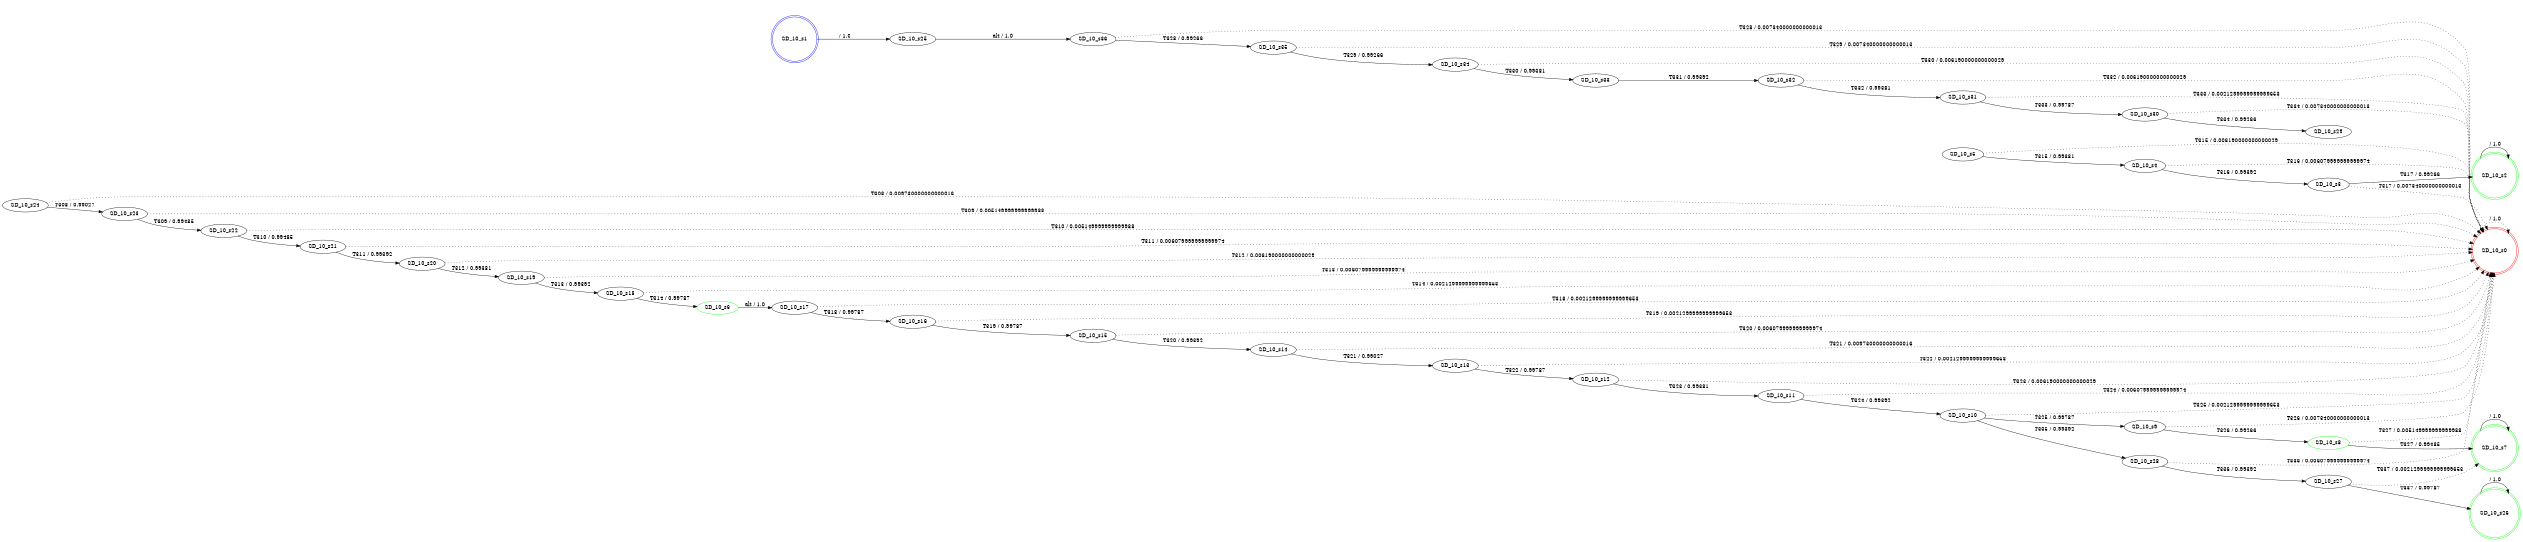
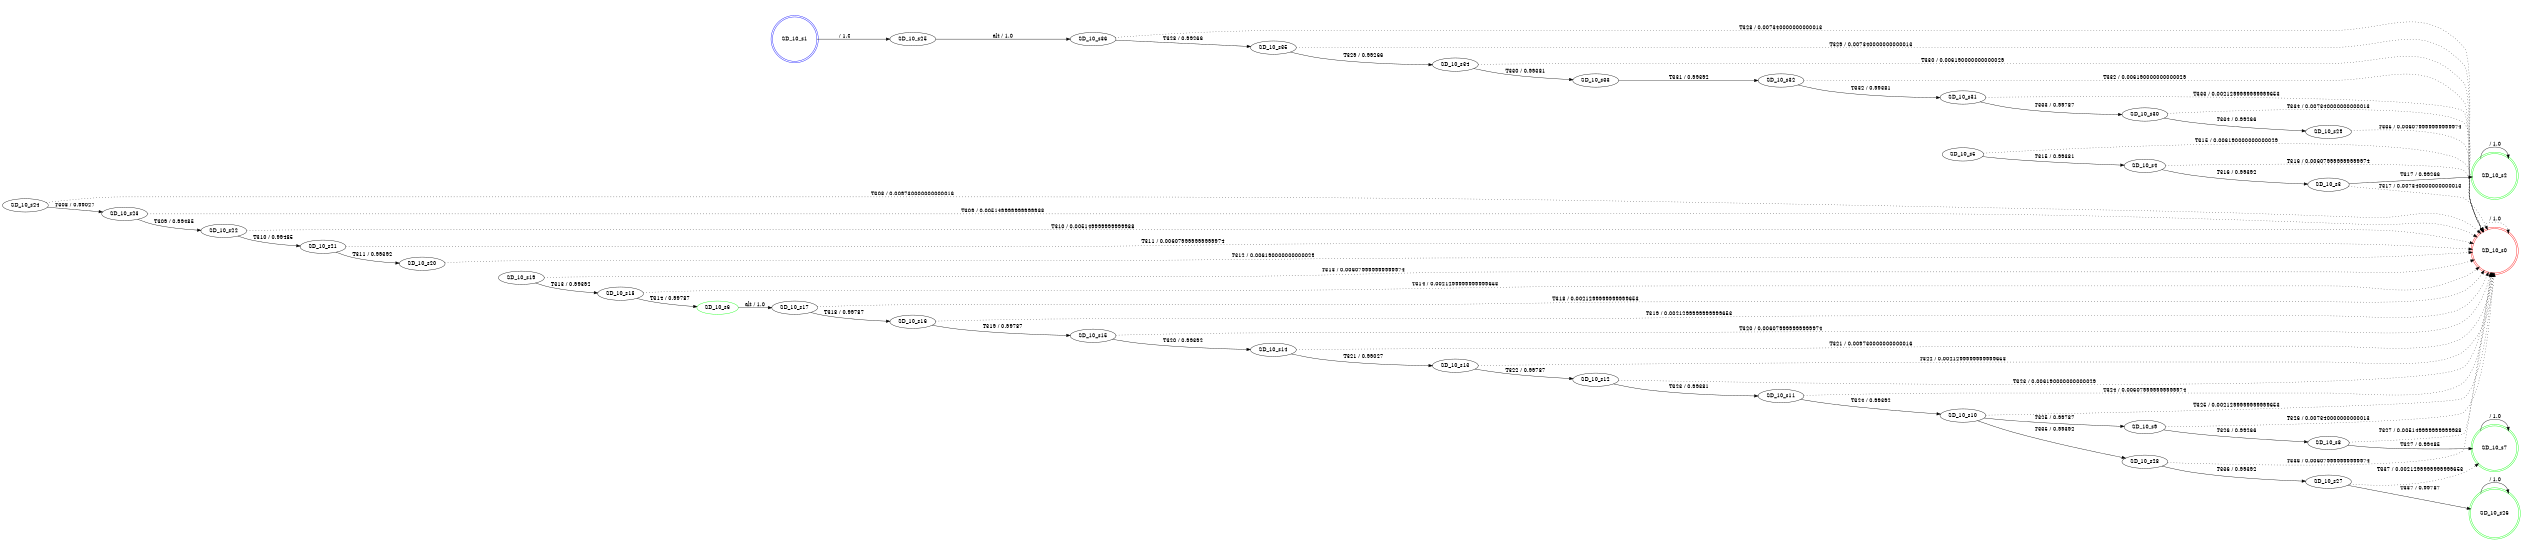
none -> (2452, 137)
(466, 274) -> none
(2328, 443) -> (2328, 443)
